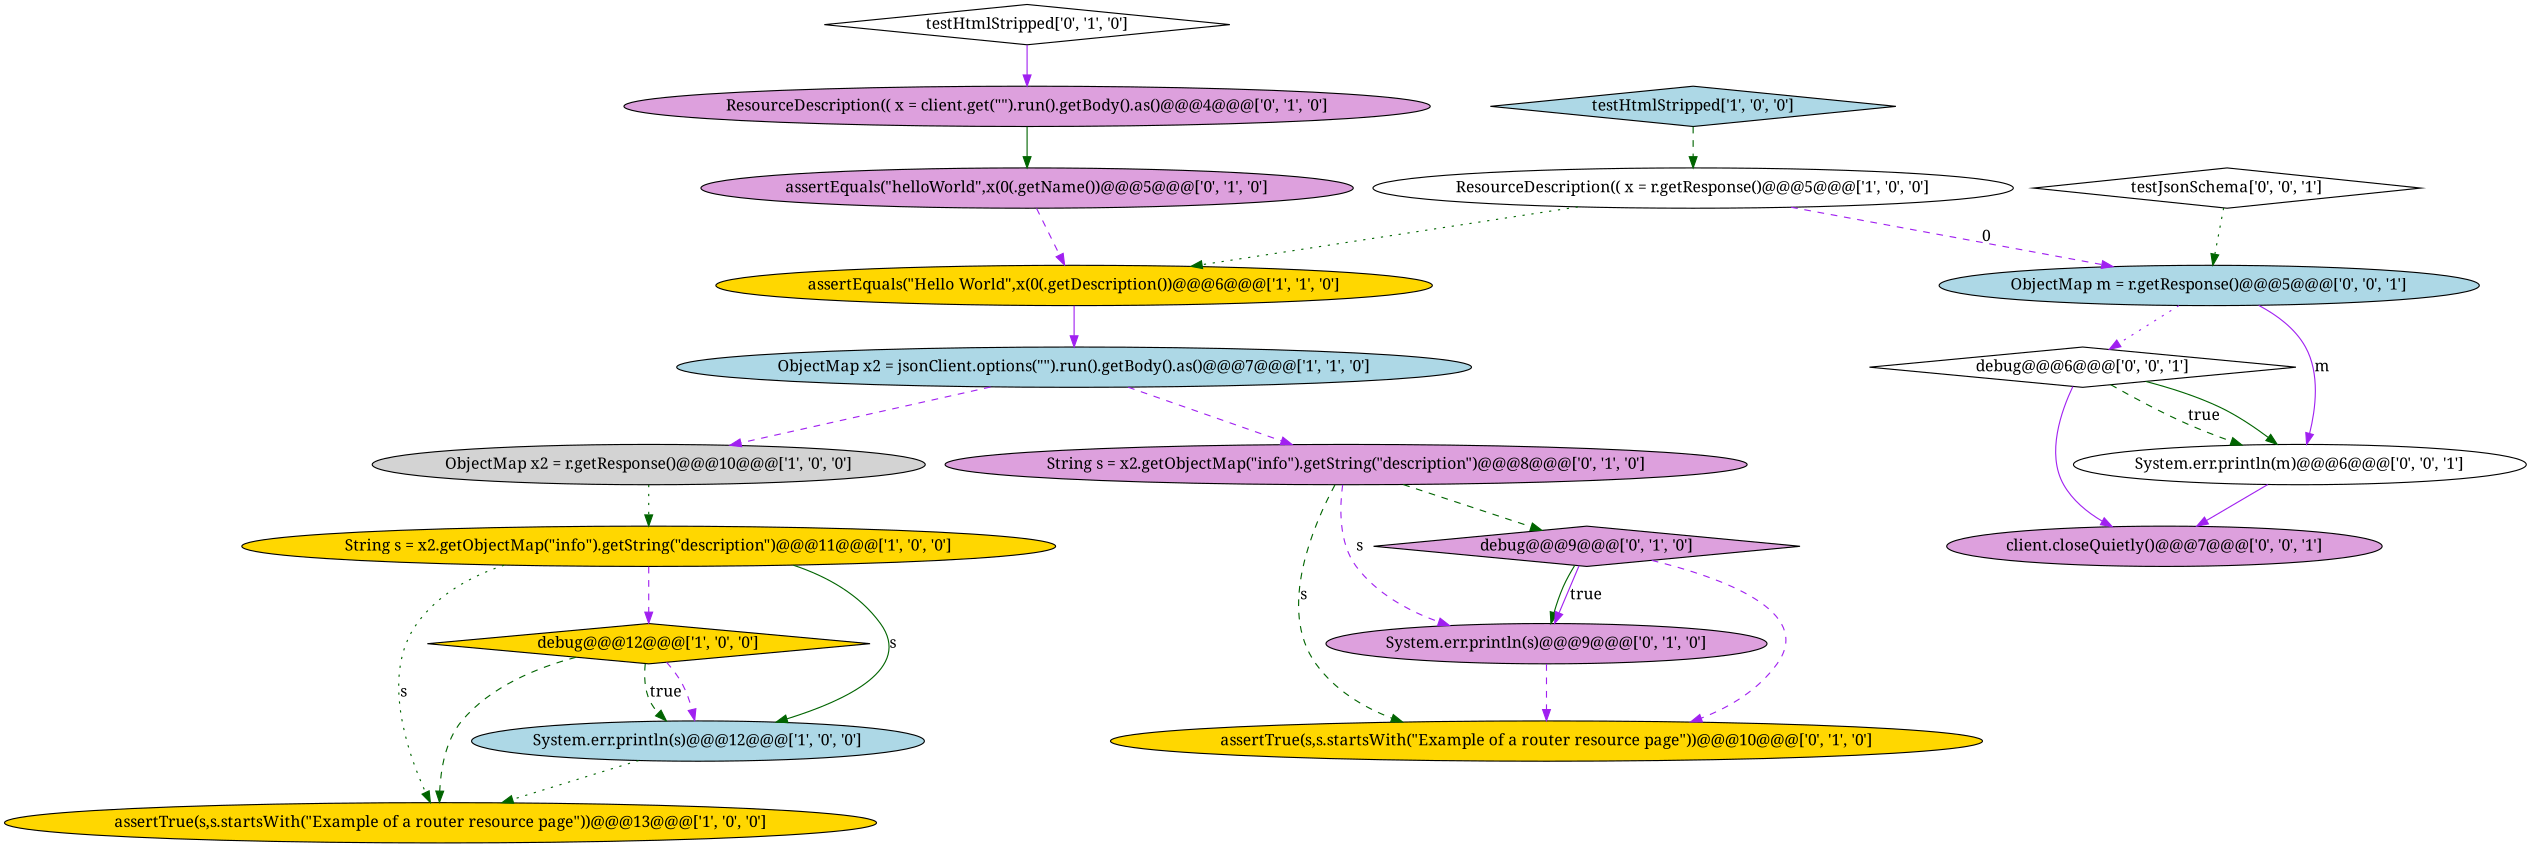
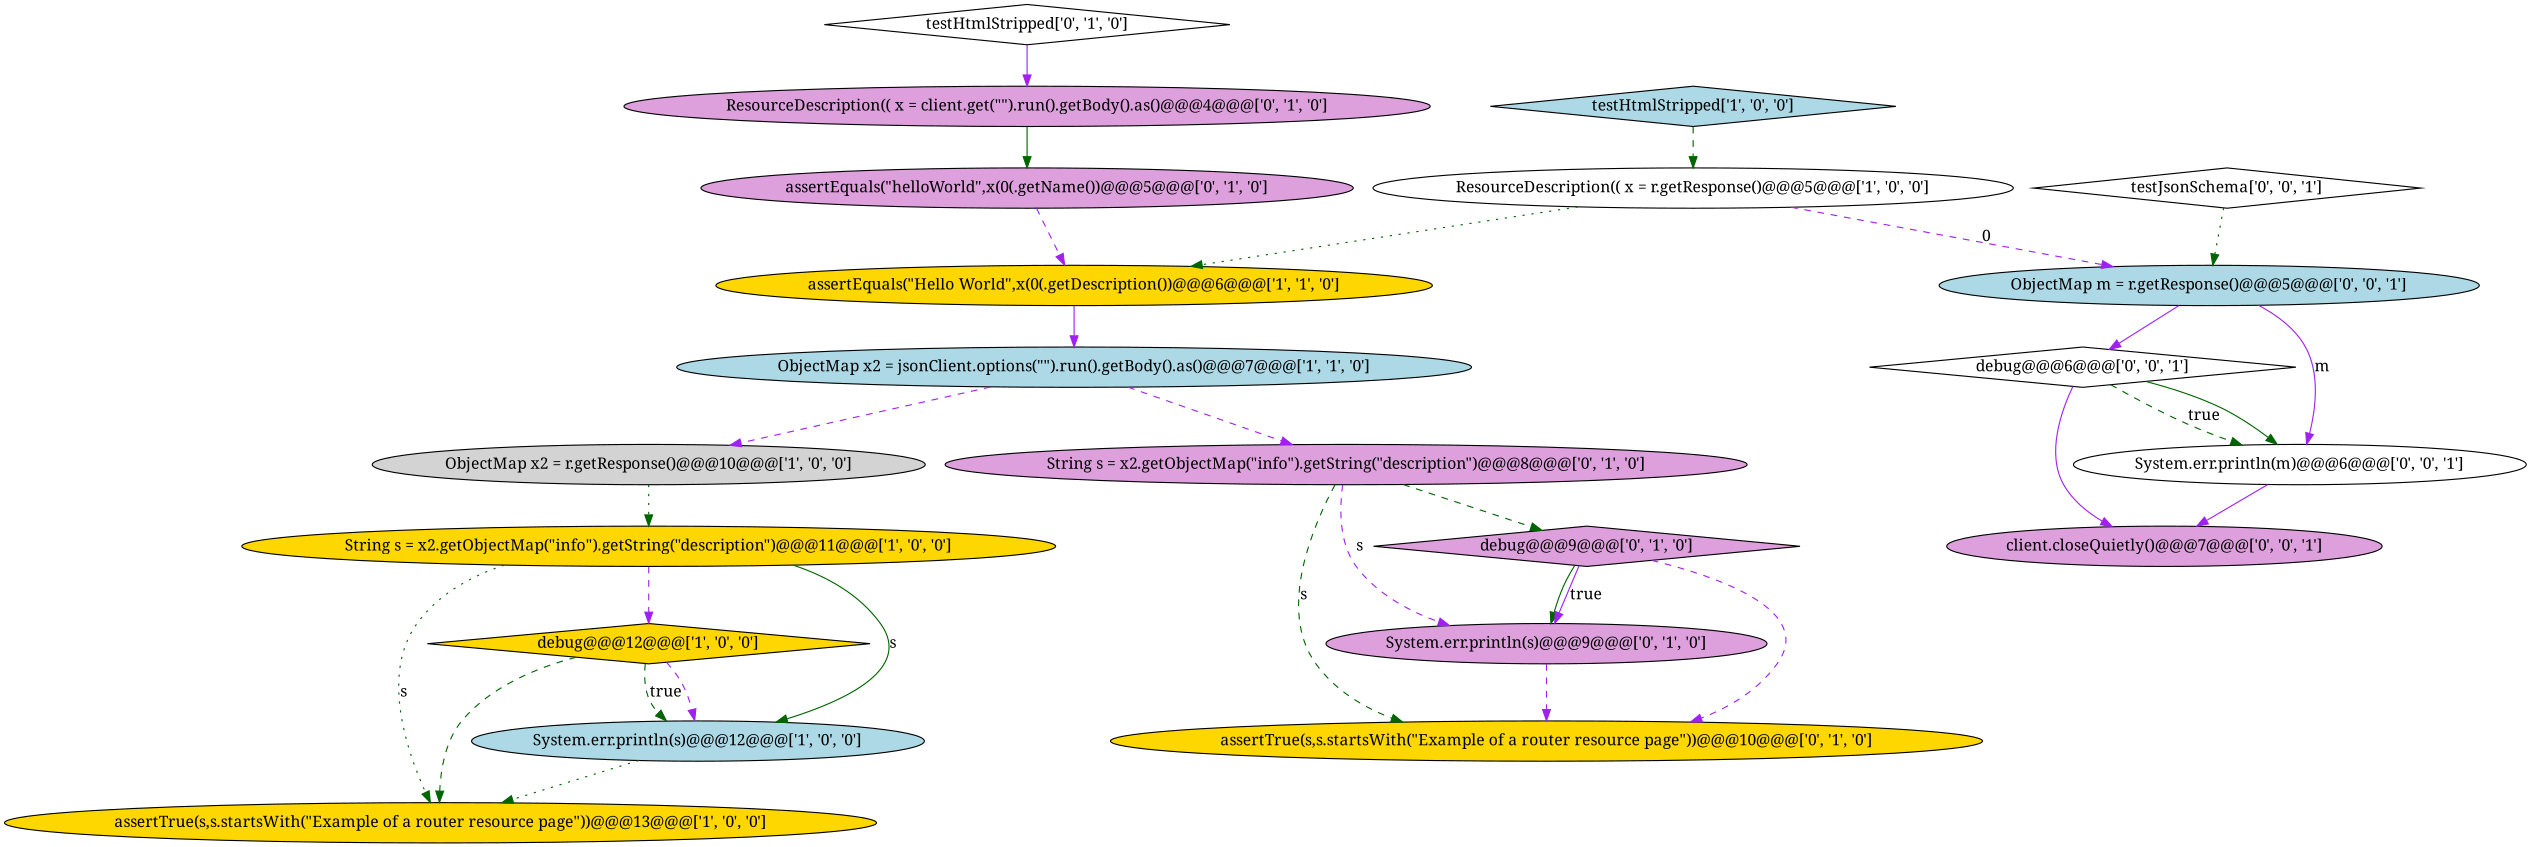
(2149, 324) -> (2149, 324)
